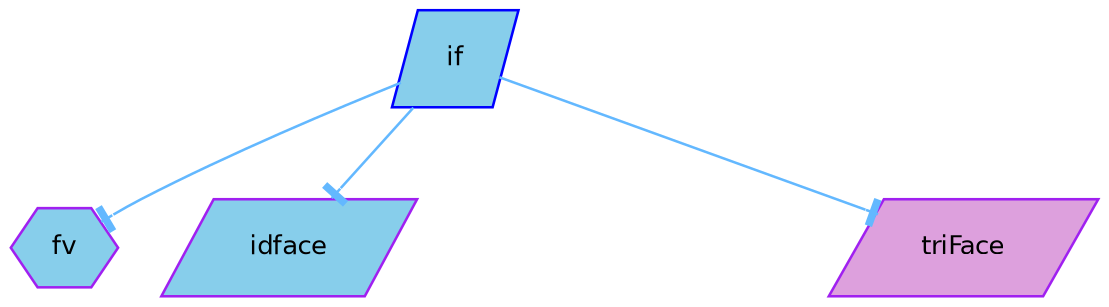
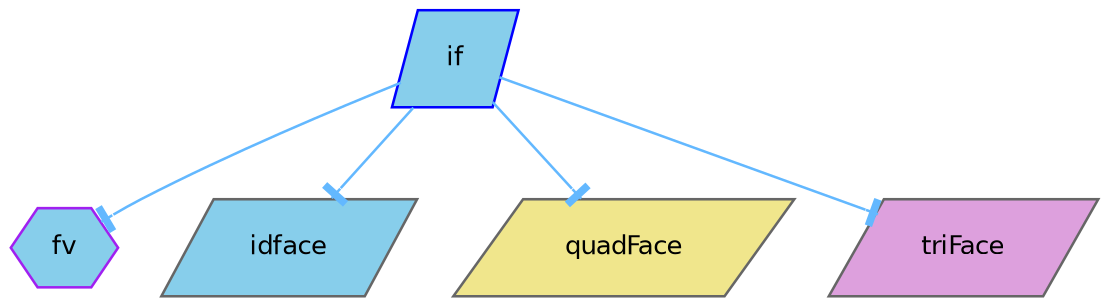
(289, 248) -> (289, 248)
none -> (624, 248)
(964, 248) -> (964, 248)
